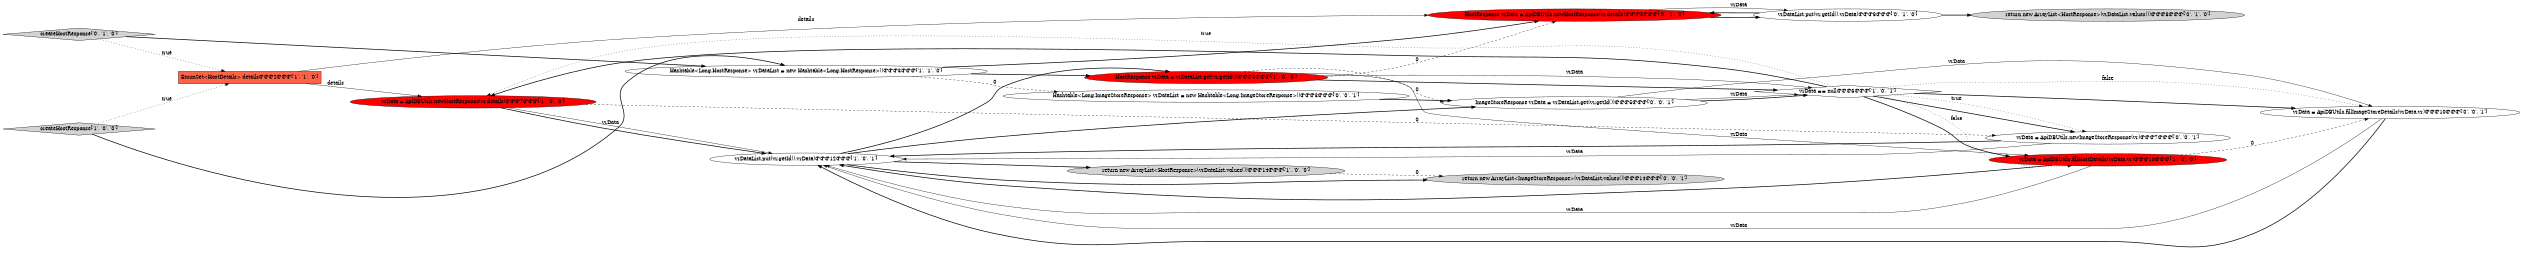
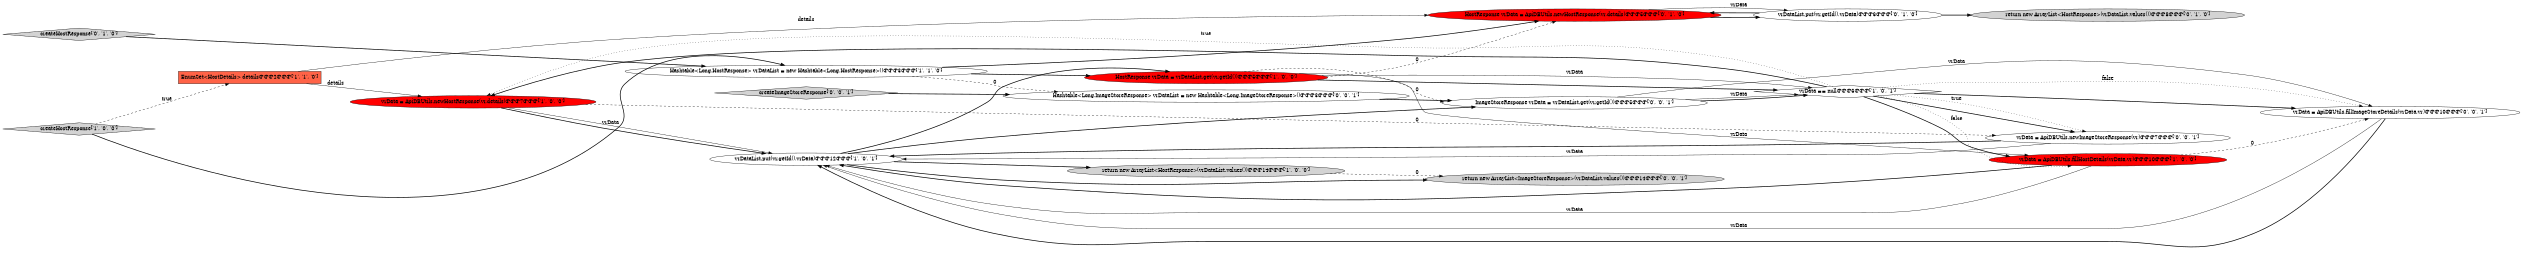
(160, 55) -> none
none -> (806, 93)
(161, 104) -> (161, 104)
